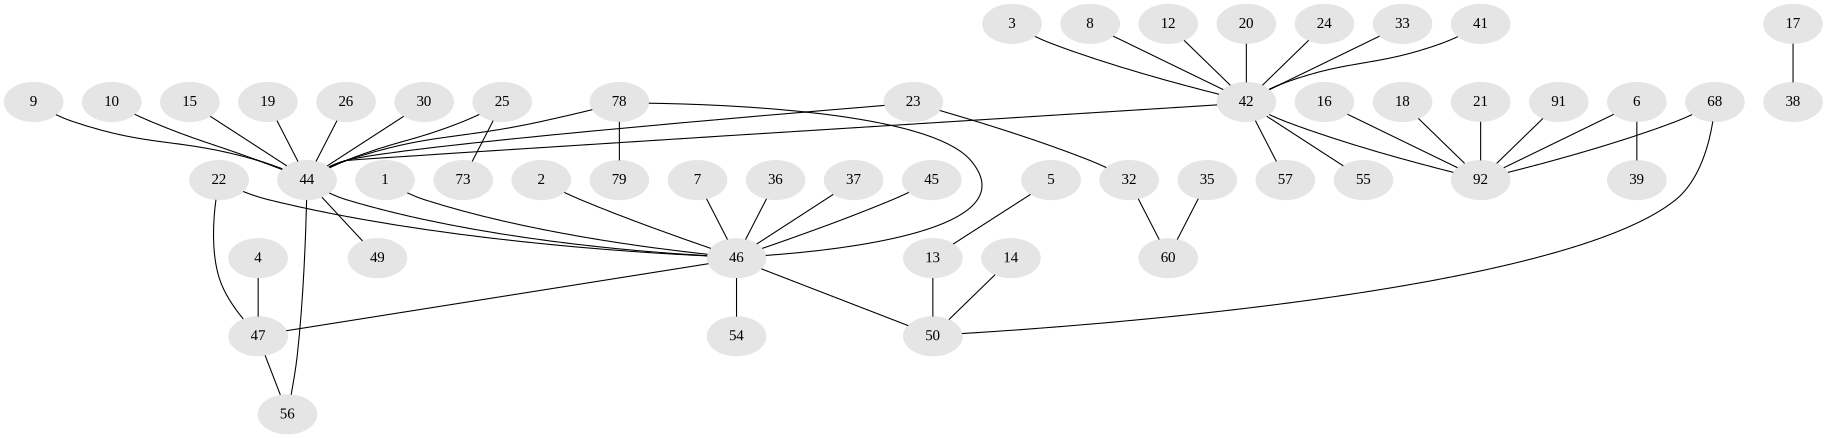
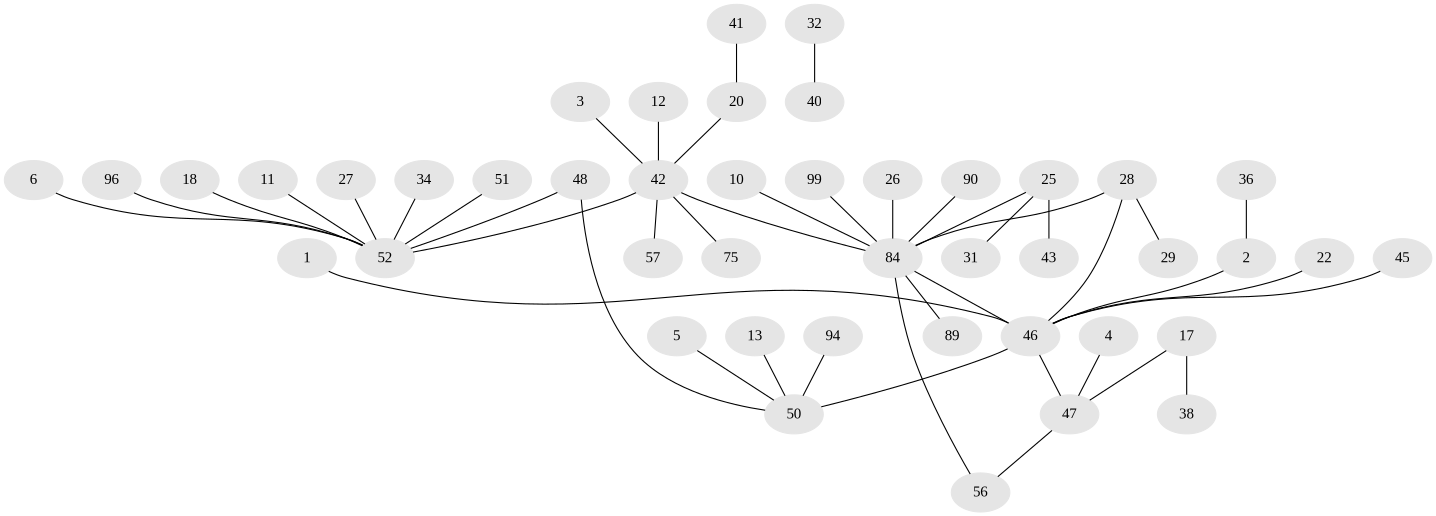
(1090, 24) -> none
(1324, 24) -> none
(1403, 24) -> none
(1363, 63) -> (737, 63)
(34, 102) -> none
(190, 102) -> none
(268, 102) -> (815, 180)
(424, 102) -> (971, 180)
(619, 102) -> (1127, 180)
(913, 102) -> none
(1324, 102) -> (112, 180)
(1481, 102) -> (268, 180)
(1559, 102) -> (502, 180)
(1715, 102) -> (580, 180)
(307, 180) -> (893, 258)
none -> (346, 180)
none -> (424, 180)
(463, 180) -> (1049, 258)
(619, 180) -> (1168, 258)
(697, 180) -> none
(854, 180) -> none
(1207, 180) -> none
(1363, 180) -> (731, 258)
(1481, 180) -> (385, 258)
(1637, 180) -> none
(756, 219) -> (1246, 219)
(992, 219) -> (736, 375)
(377, 258) -> (952, 336)
none -> (971, 258)
(1011, 258) -> (833, 336)
(1168, 258) -> (815, 102)
(216, 263) -> (1128, 375)
(737, 336) -> none
